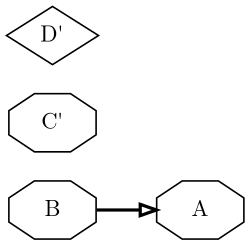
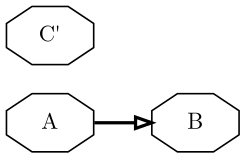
(52, 36) -> none
(118, 210) -> (115, 123)
